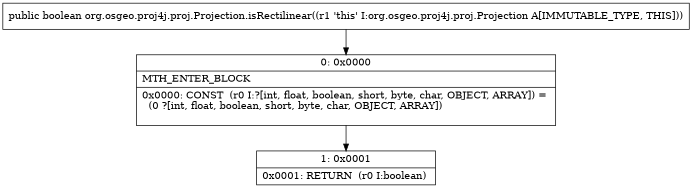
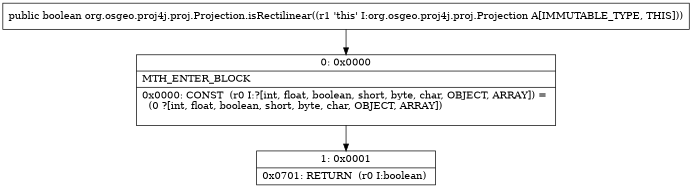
(346, 176) -> (346, 176)
